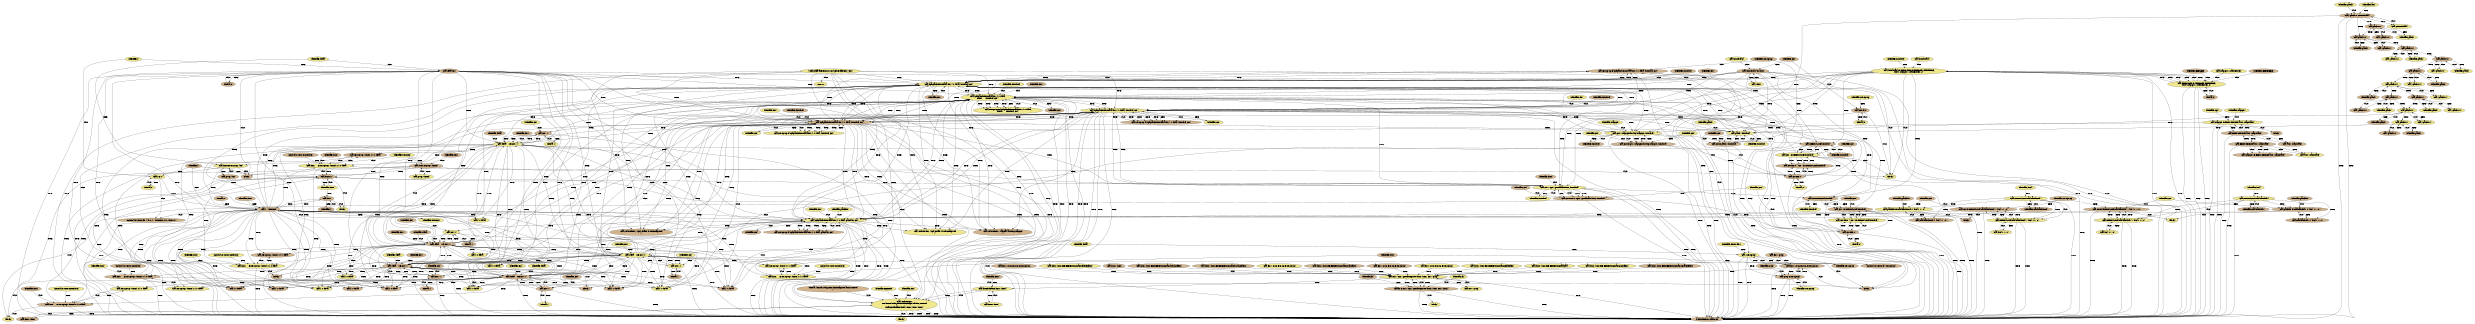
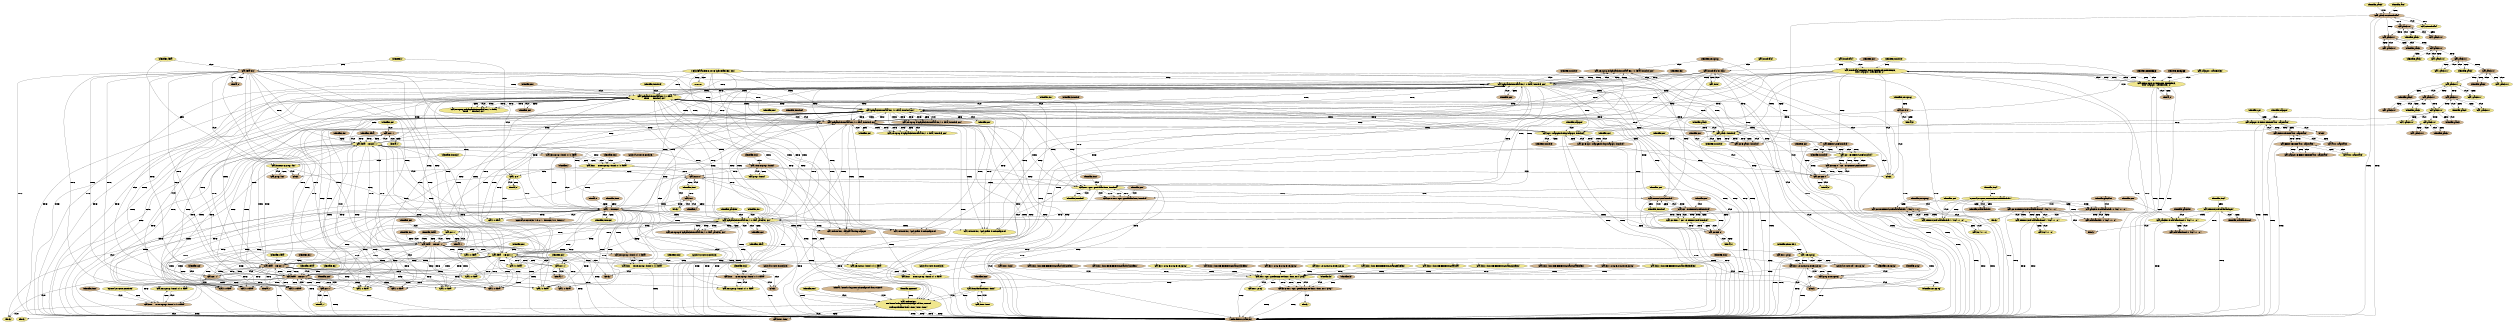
(2026, 198) -> (2218, 209)
(2254, 198) -> (1991, 198)
(1373, 215) -> none
(1709, 226) -> (1641, 226)
none -> (1764, 312)
